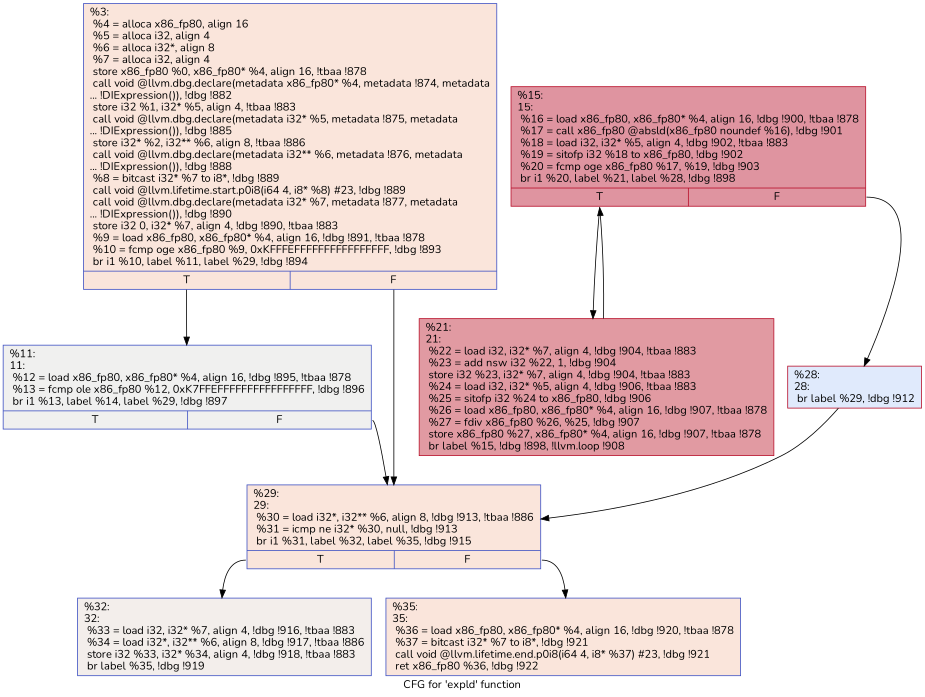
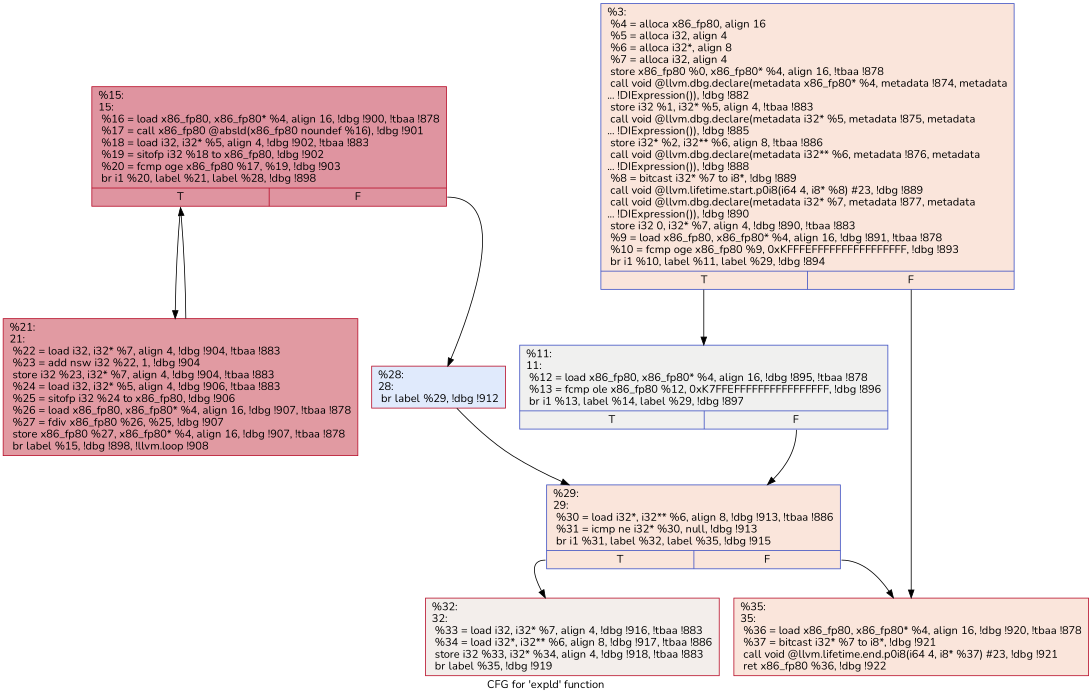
(394, 383) -> (911, 440)
(224, 637) -> (572, 637)
(563, 637) -> (911, 637)
